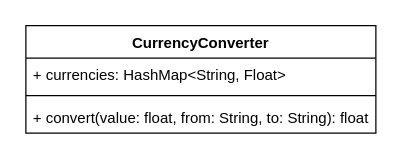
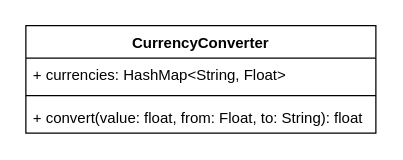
(233, 118) -> (228, 118)
